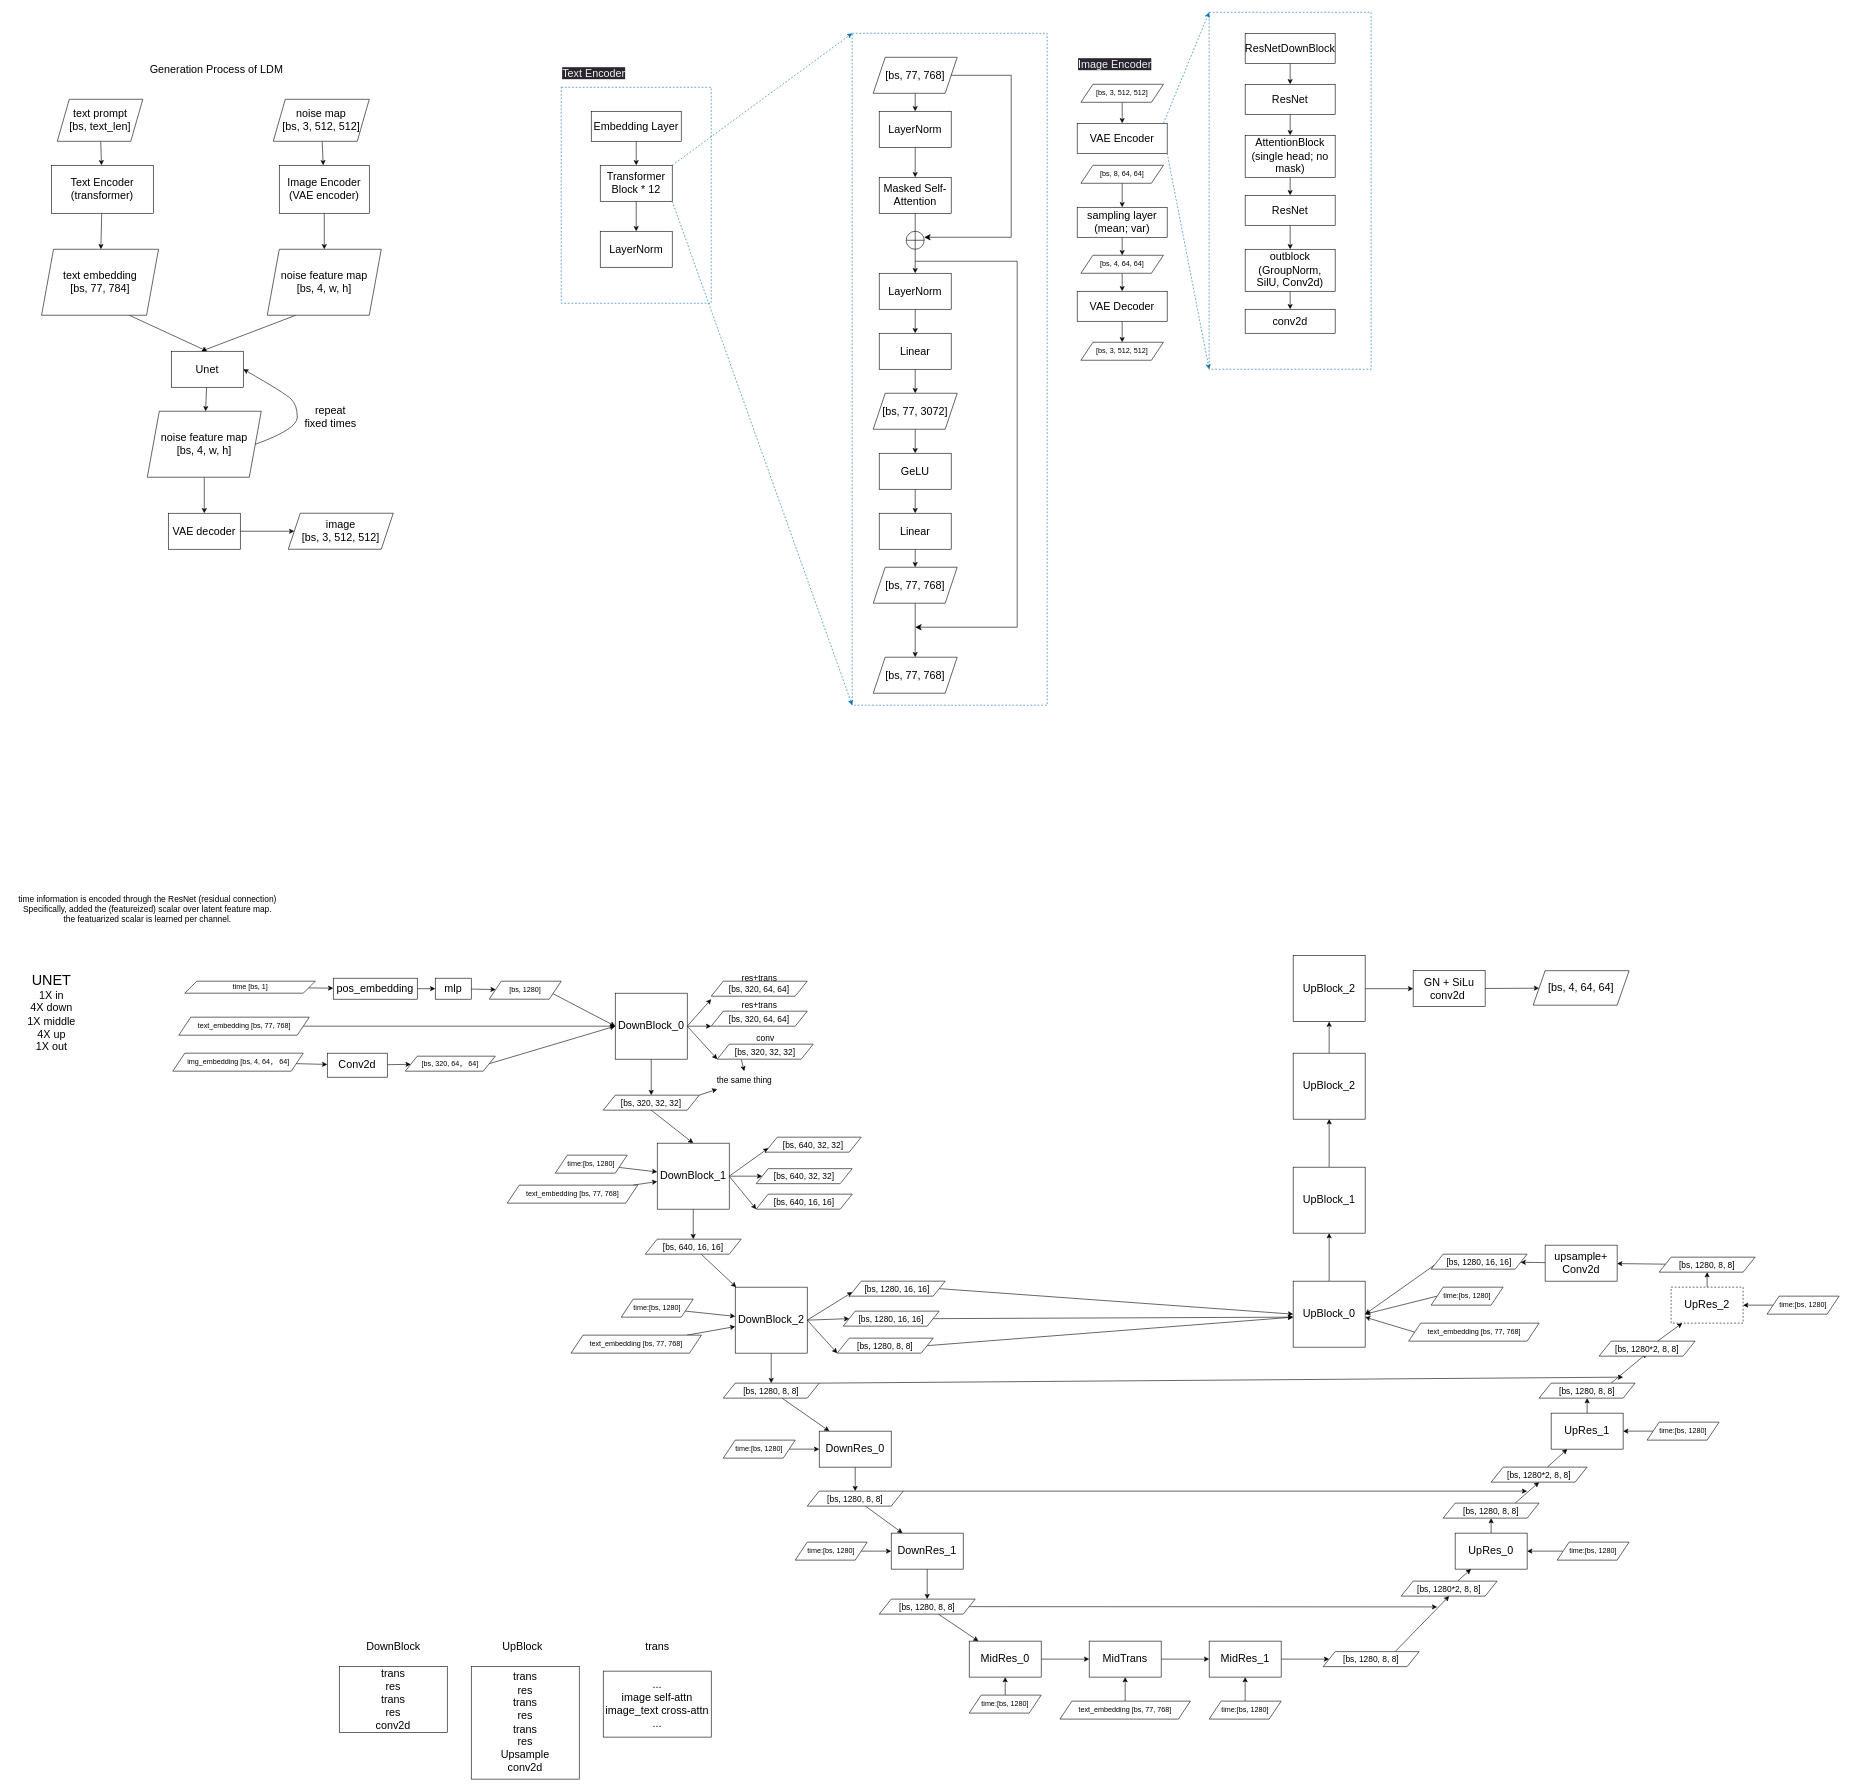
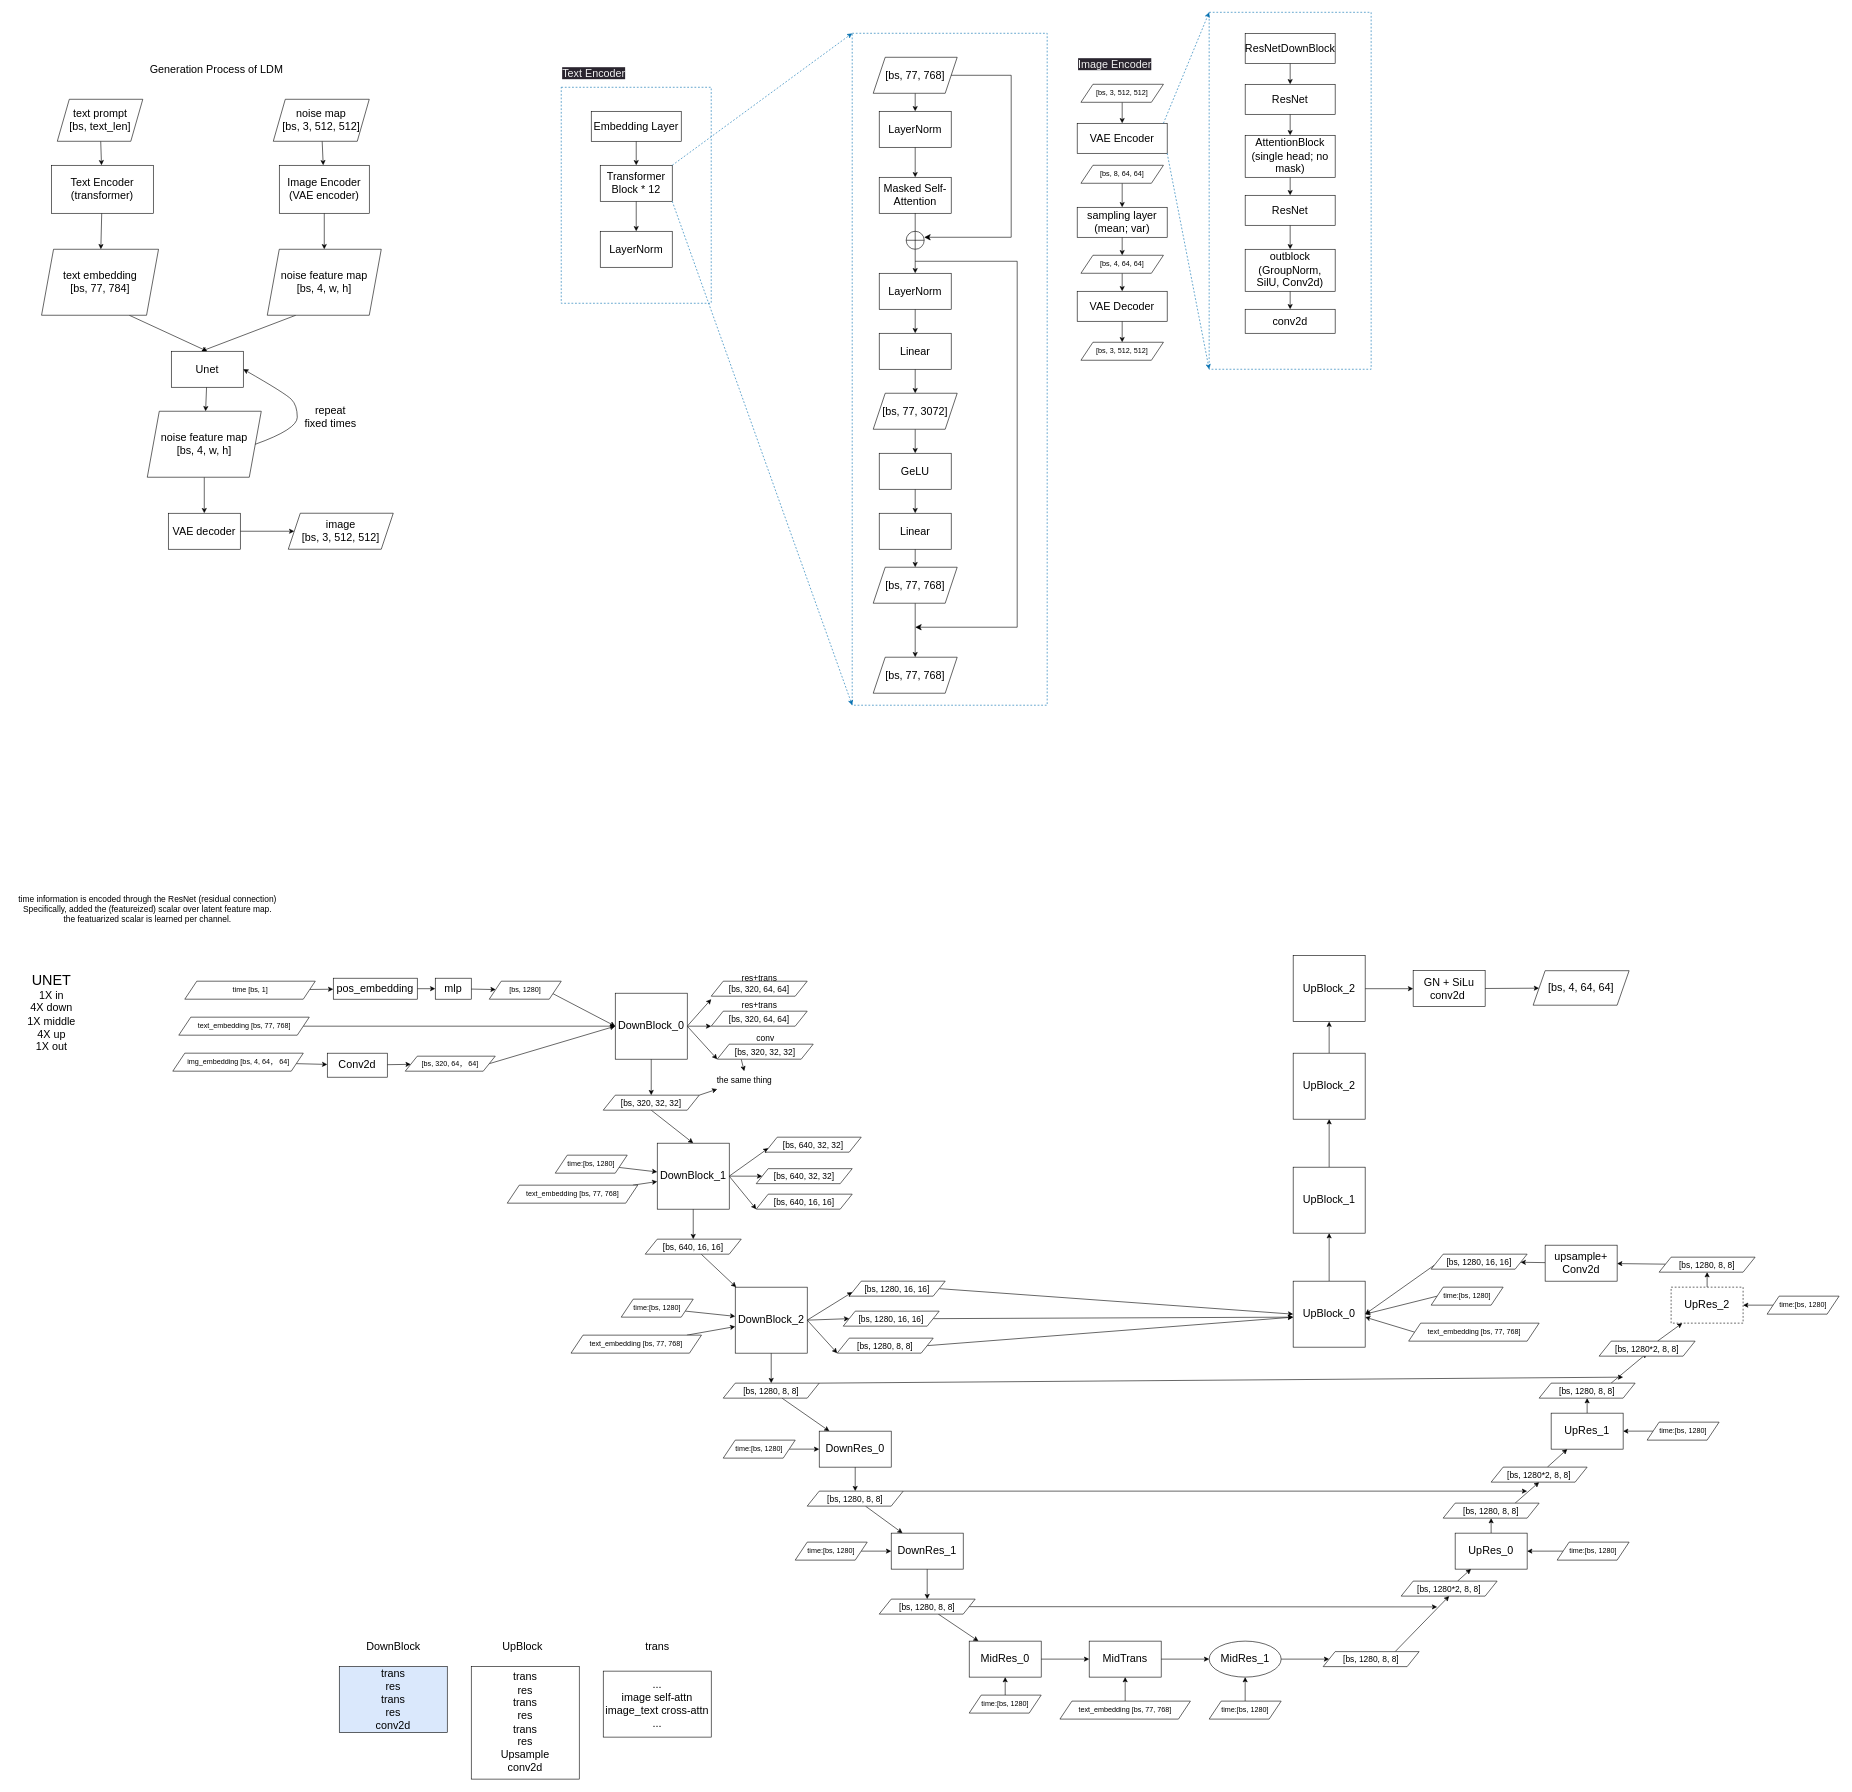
(250, 987) -> (250, 990)
(1245, 1659) -> (1245, 1659)
(393, 1700) -> (393, 1700)
